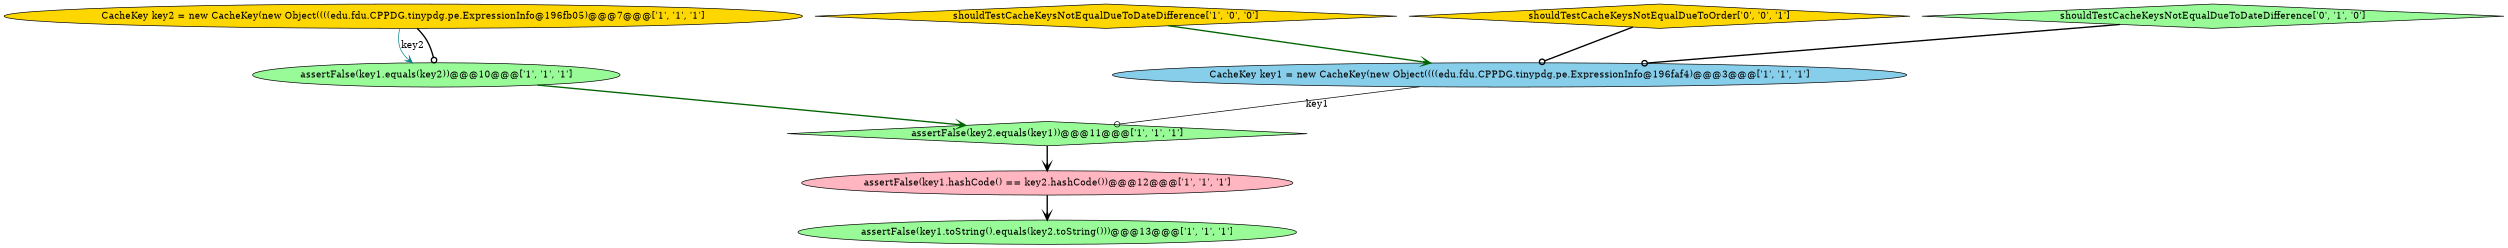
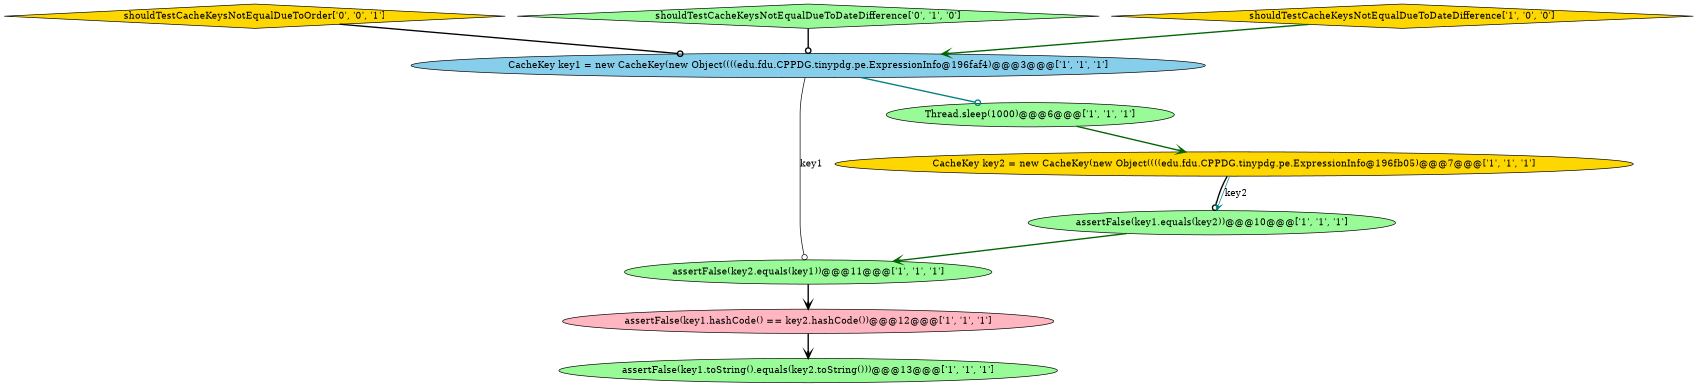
none -> (1030, 115)
(1047, 134) -> (808, 272)
